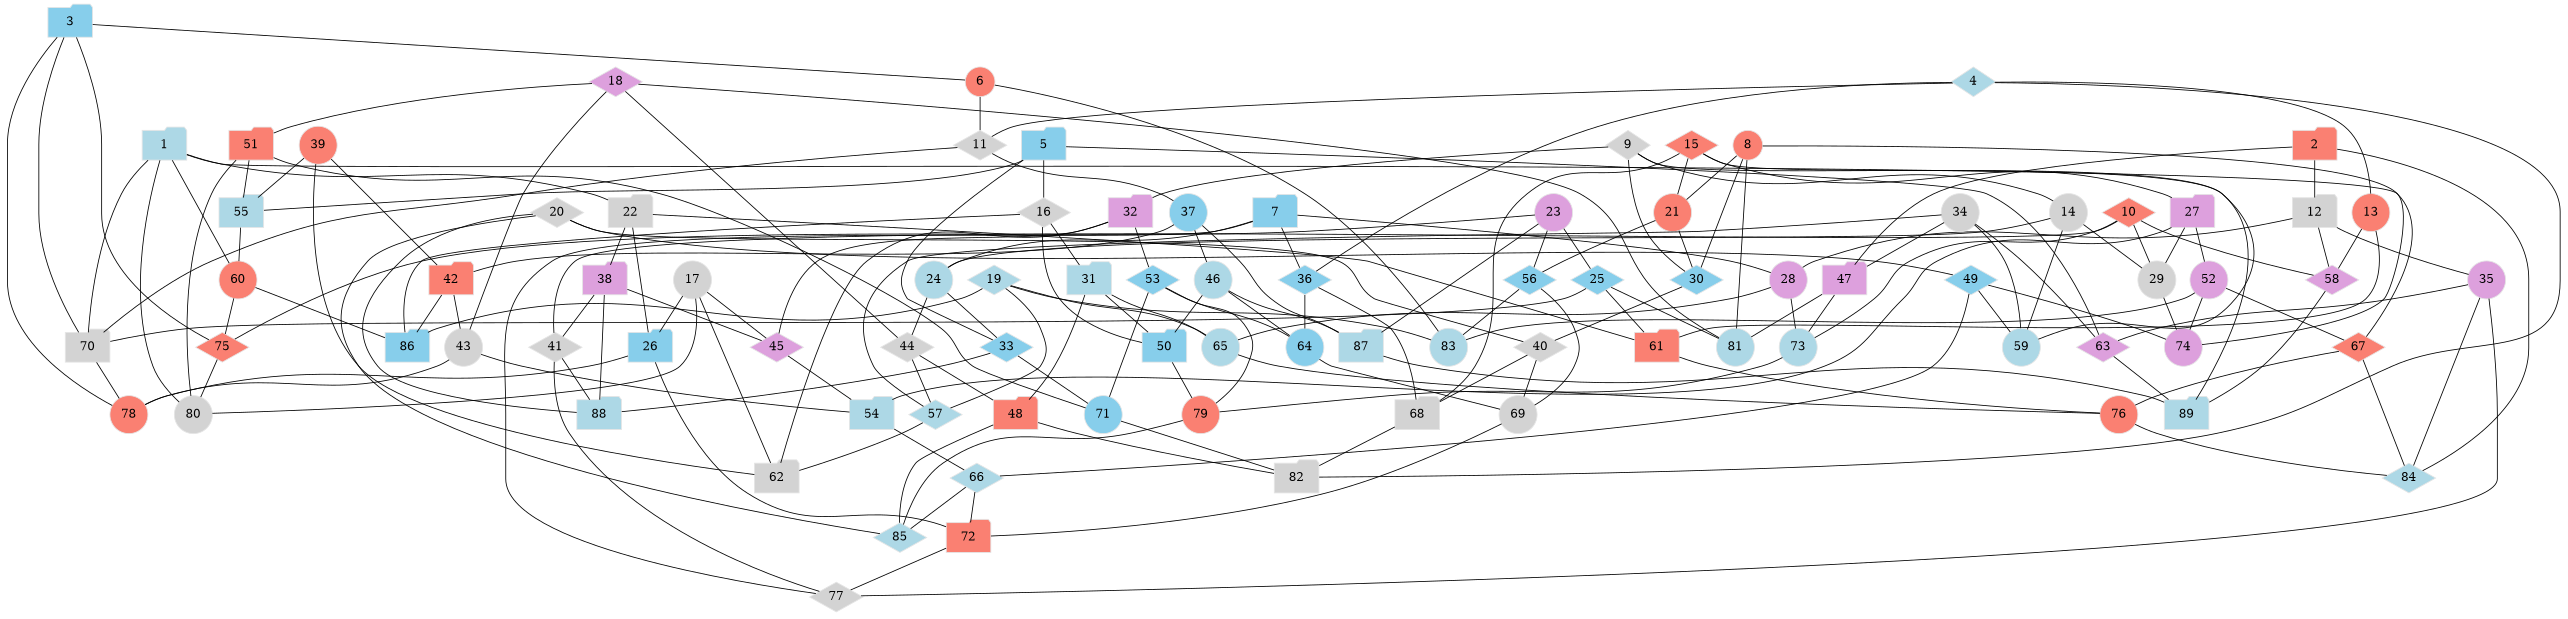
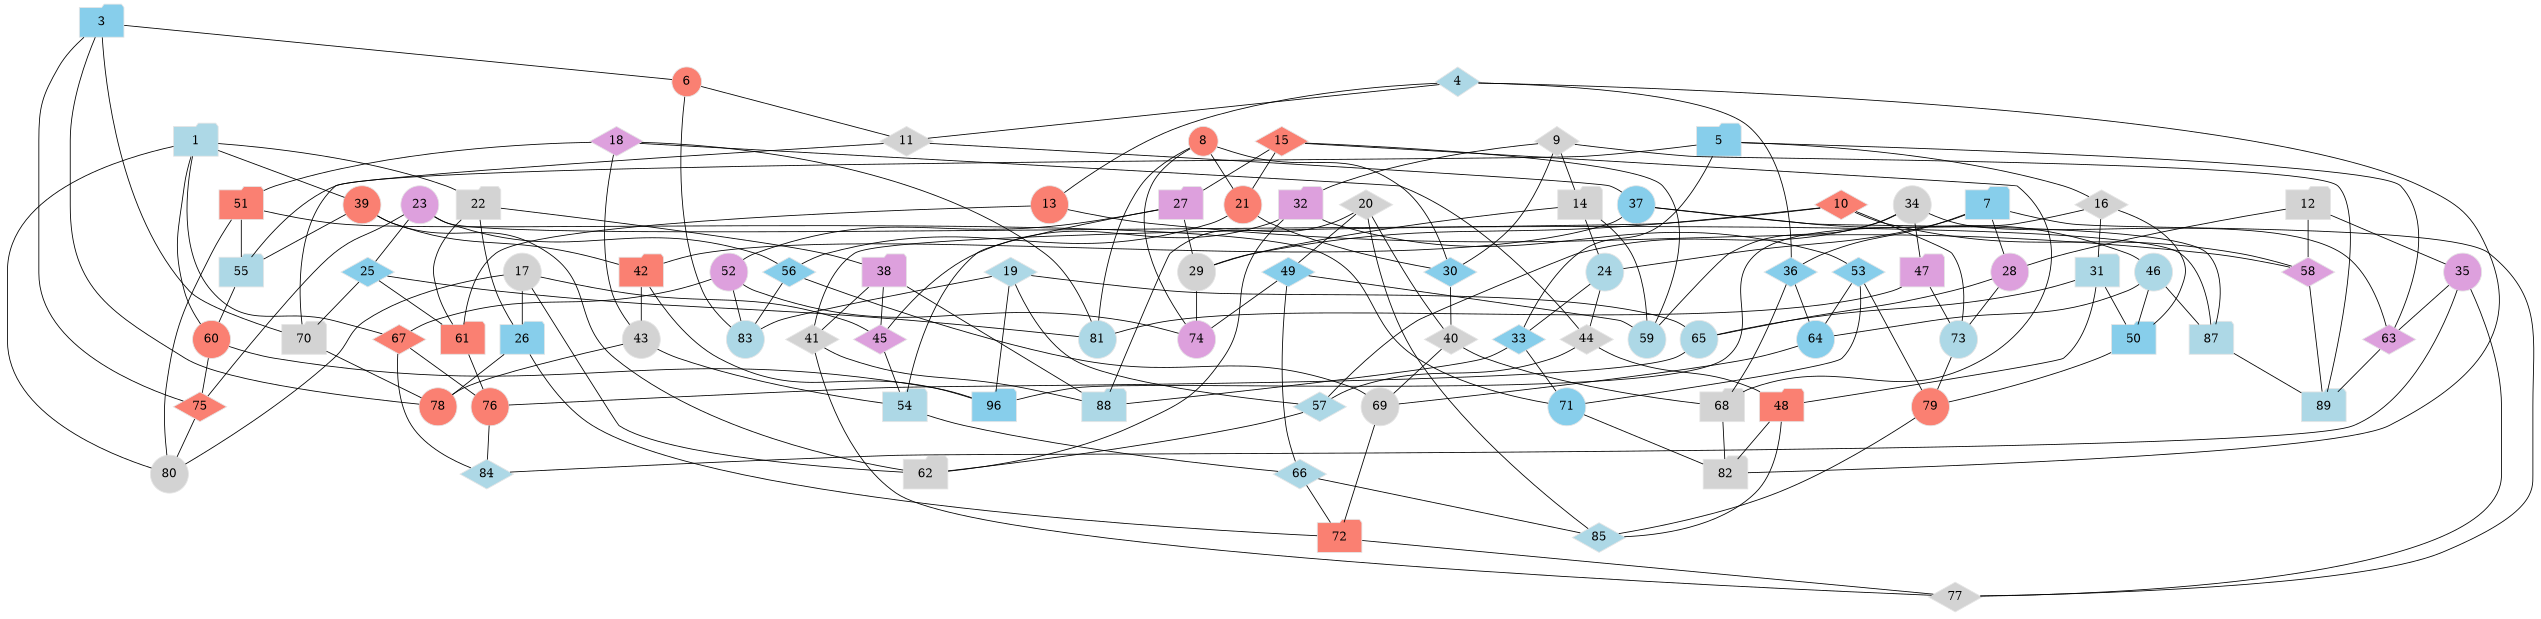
(2315, 145) -> none
(2068, 213) -> (1580, 205)
(103, 245) -> (281, 174)
(407, 347) -> (994, 407)
